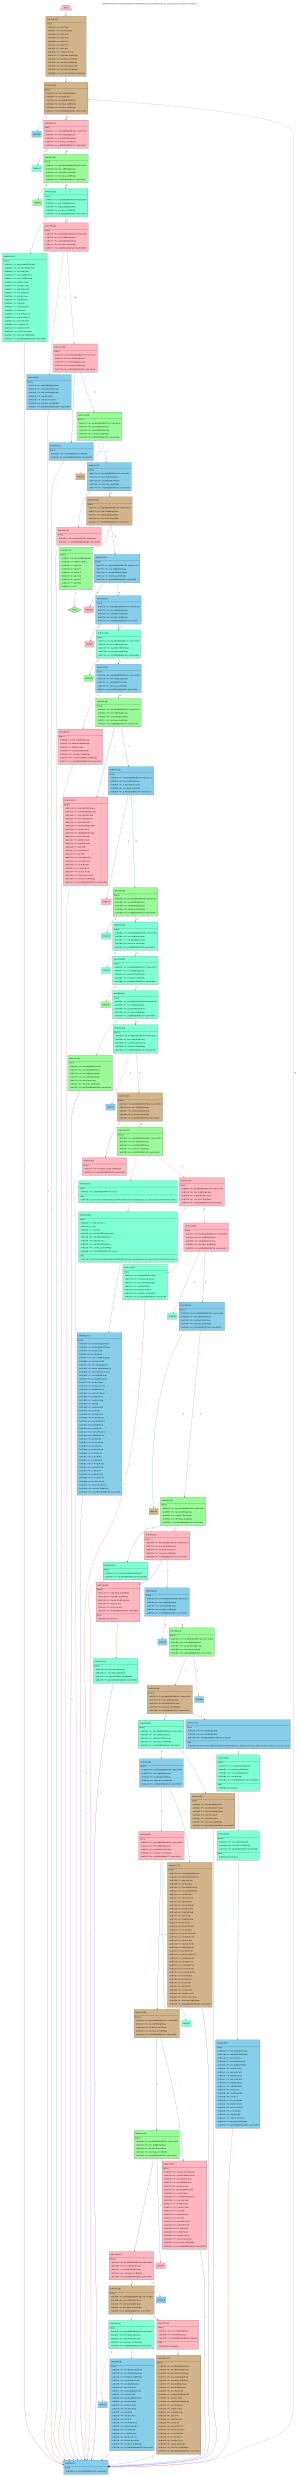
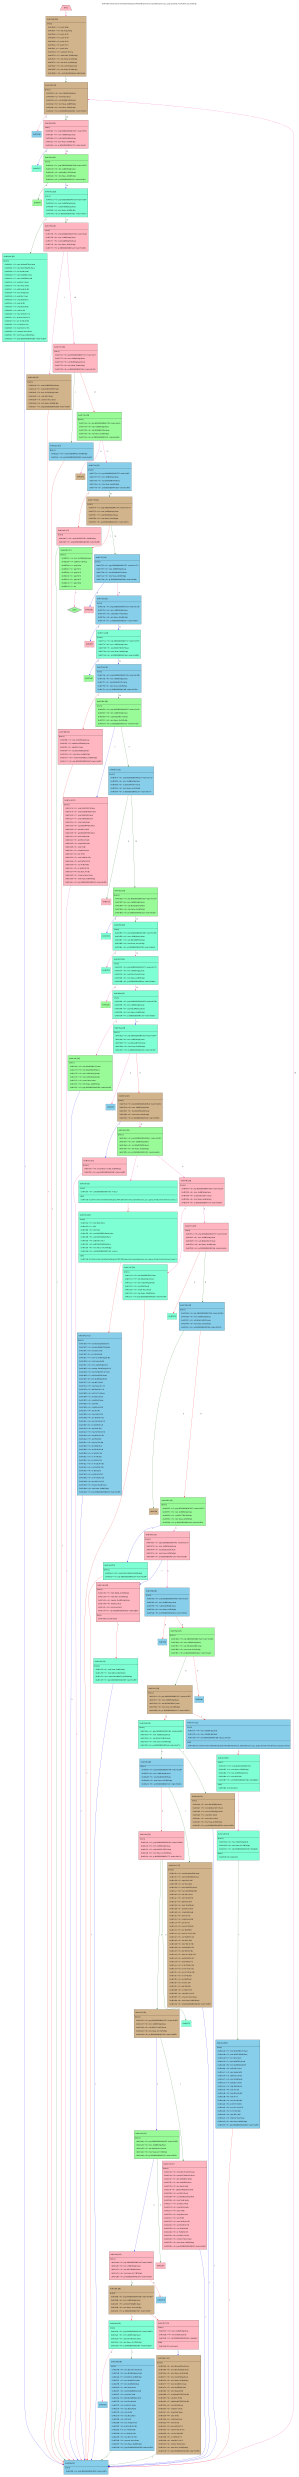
(49, 392) -> (49, 392)
